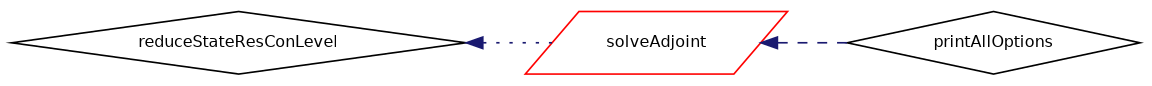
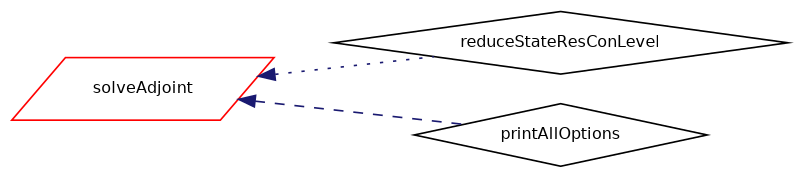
(518, 43) -> (355, 66)
